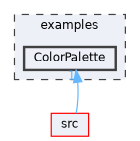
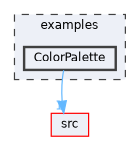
(78, 98) -> (62, 87)
